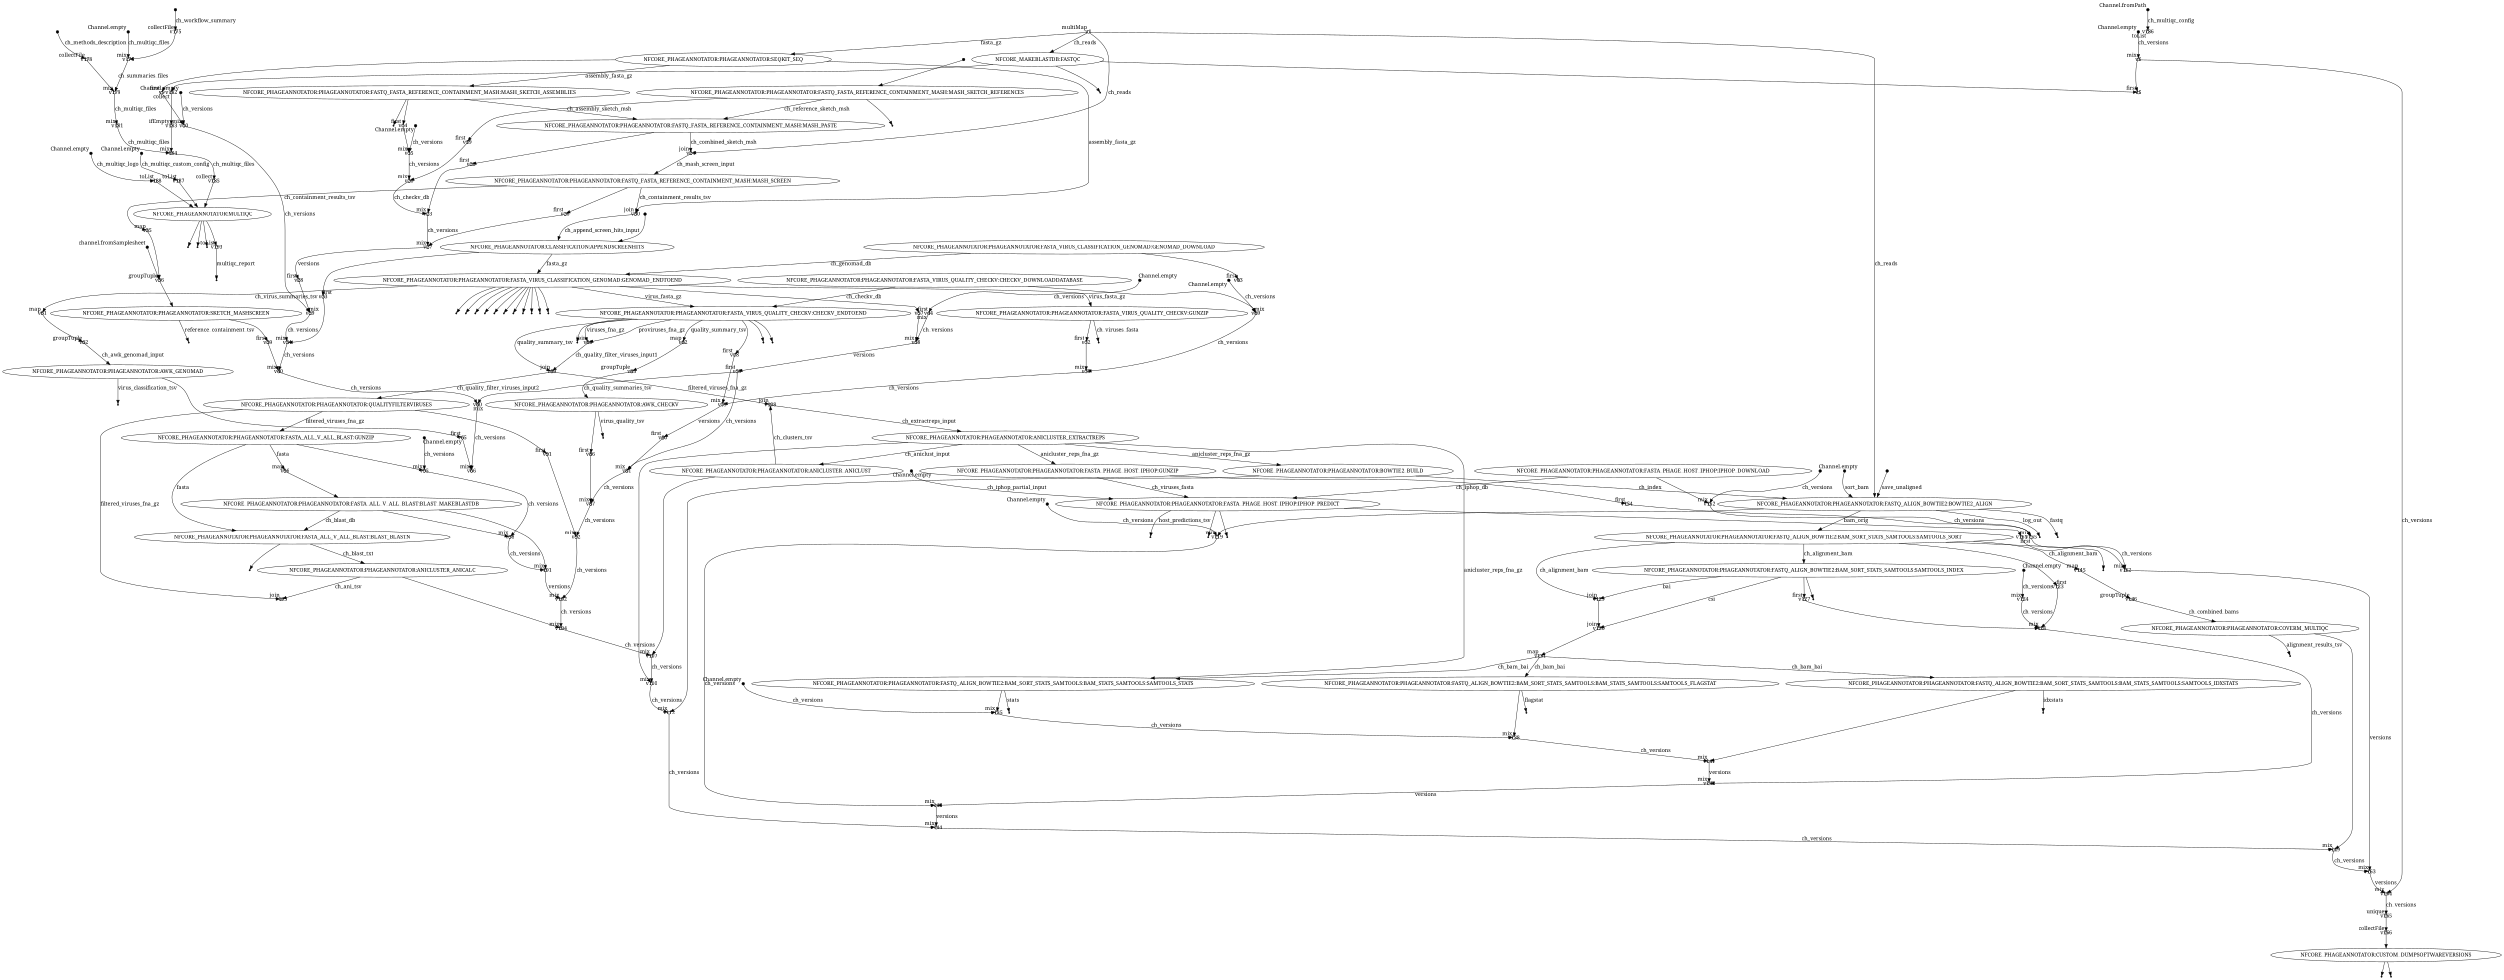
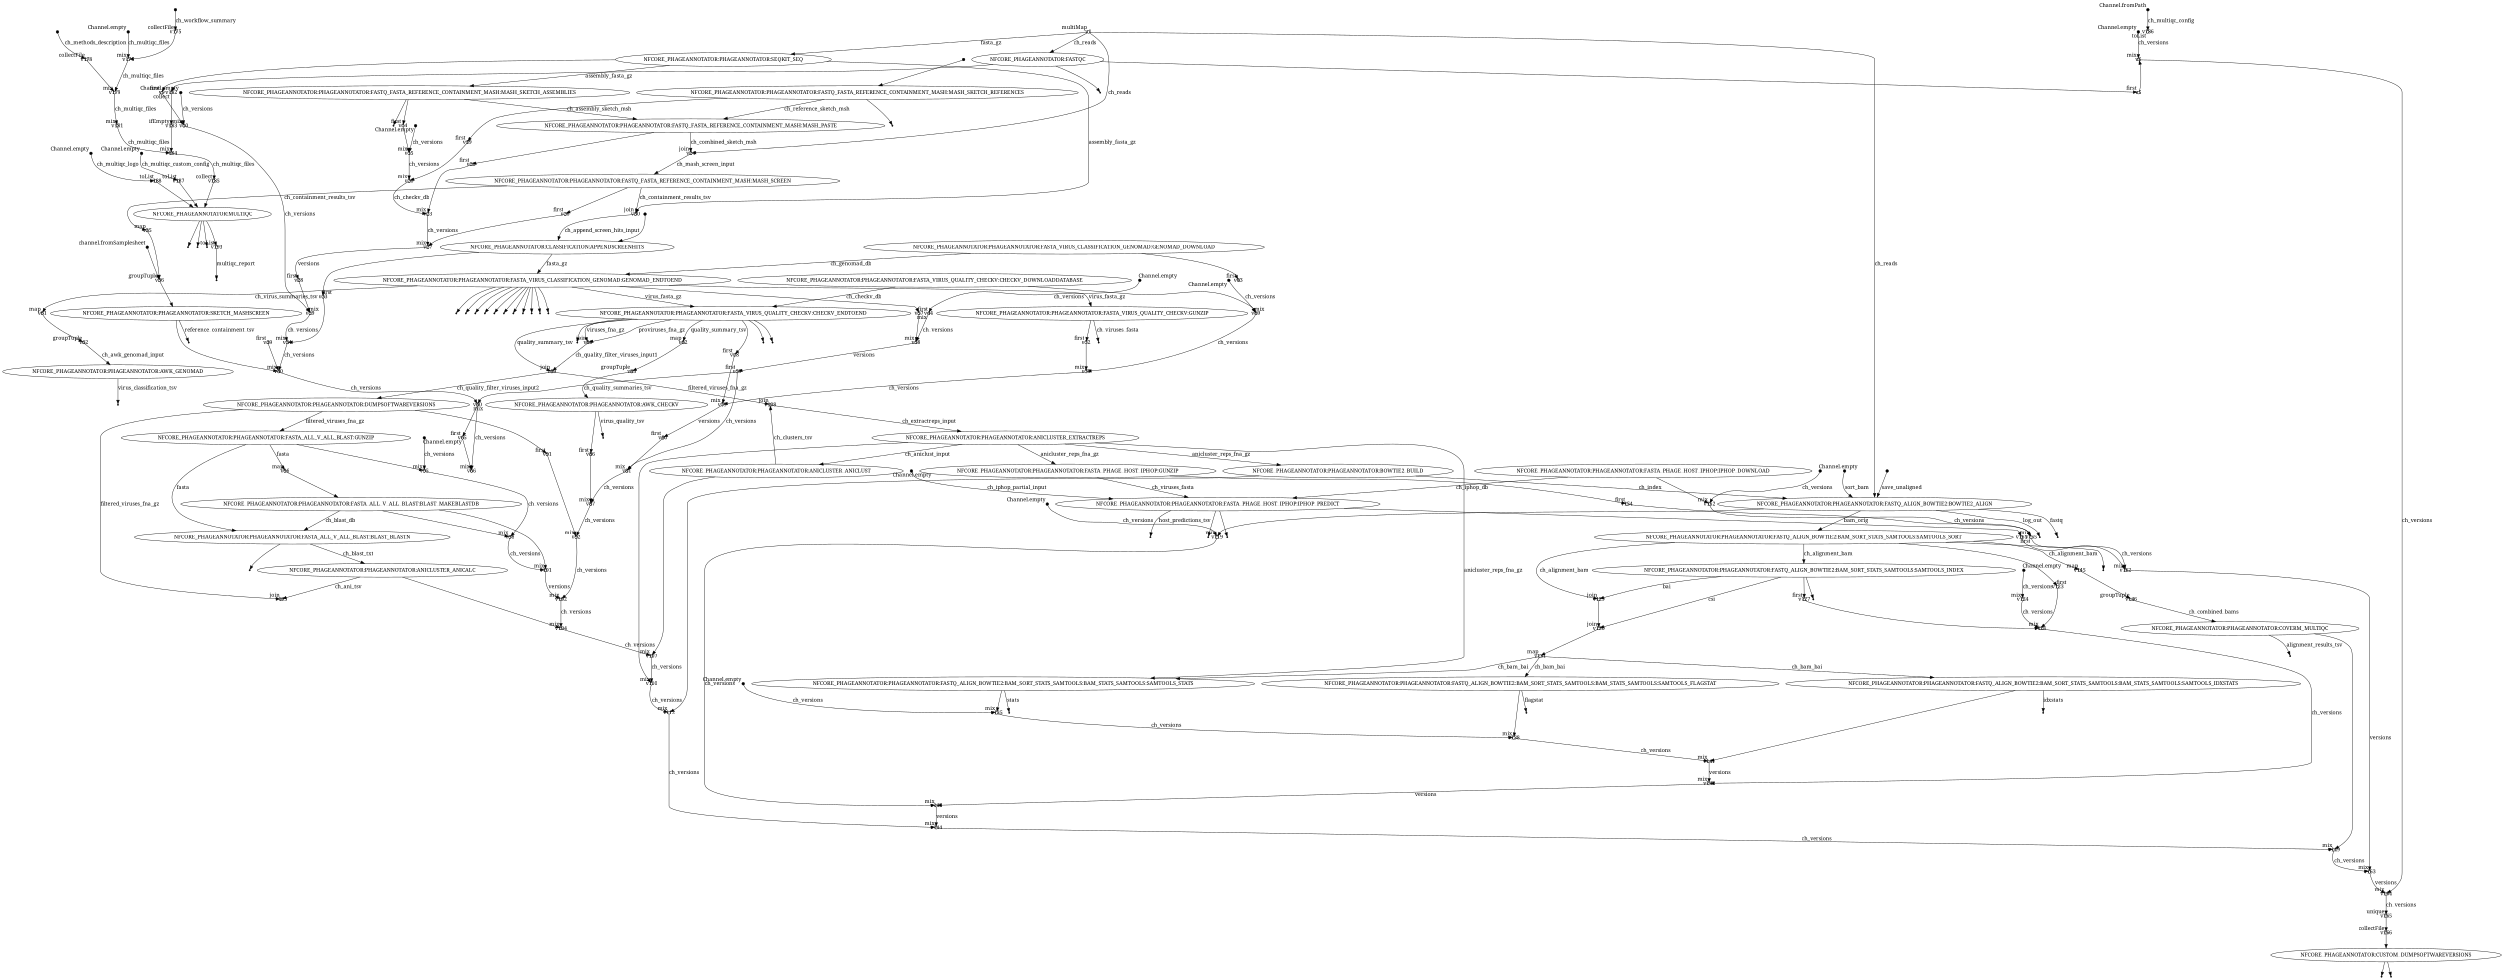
(1038, 60) -> (1038, 60)
(2136, 74) -> (2141, 78)
(143, 76) -> (143, 76)
(250, 324) -> (215, 359)
(336, 405) -> (336, 405)
(302, 427) -> (472, 418)
